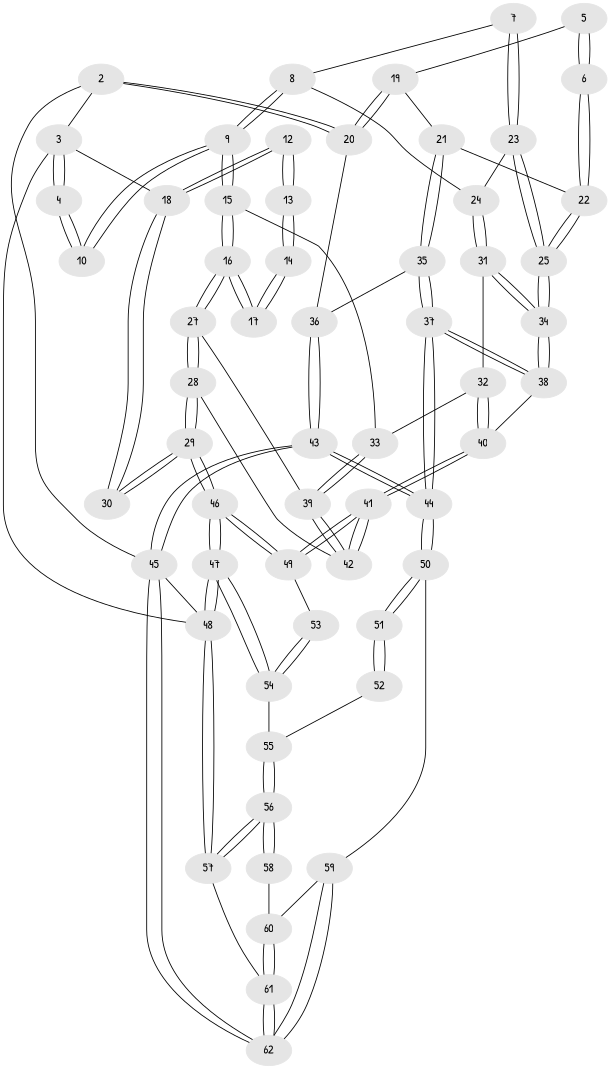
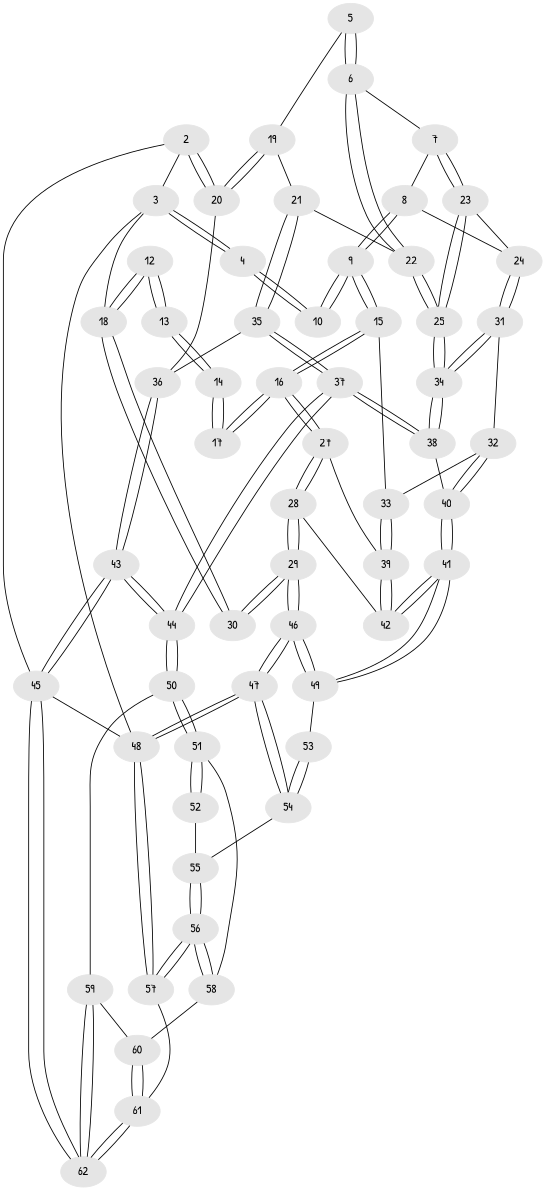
none -> (393, 110)
none -> (237, 866)
